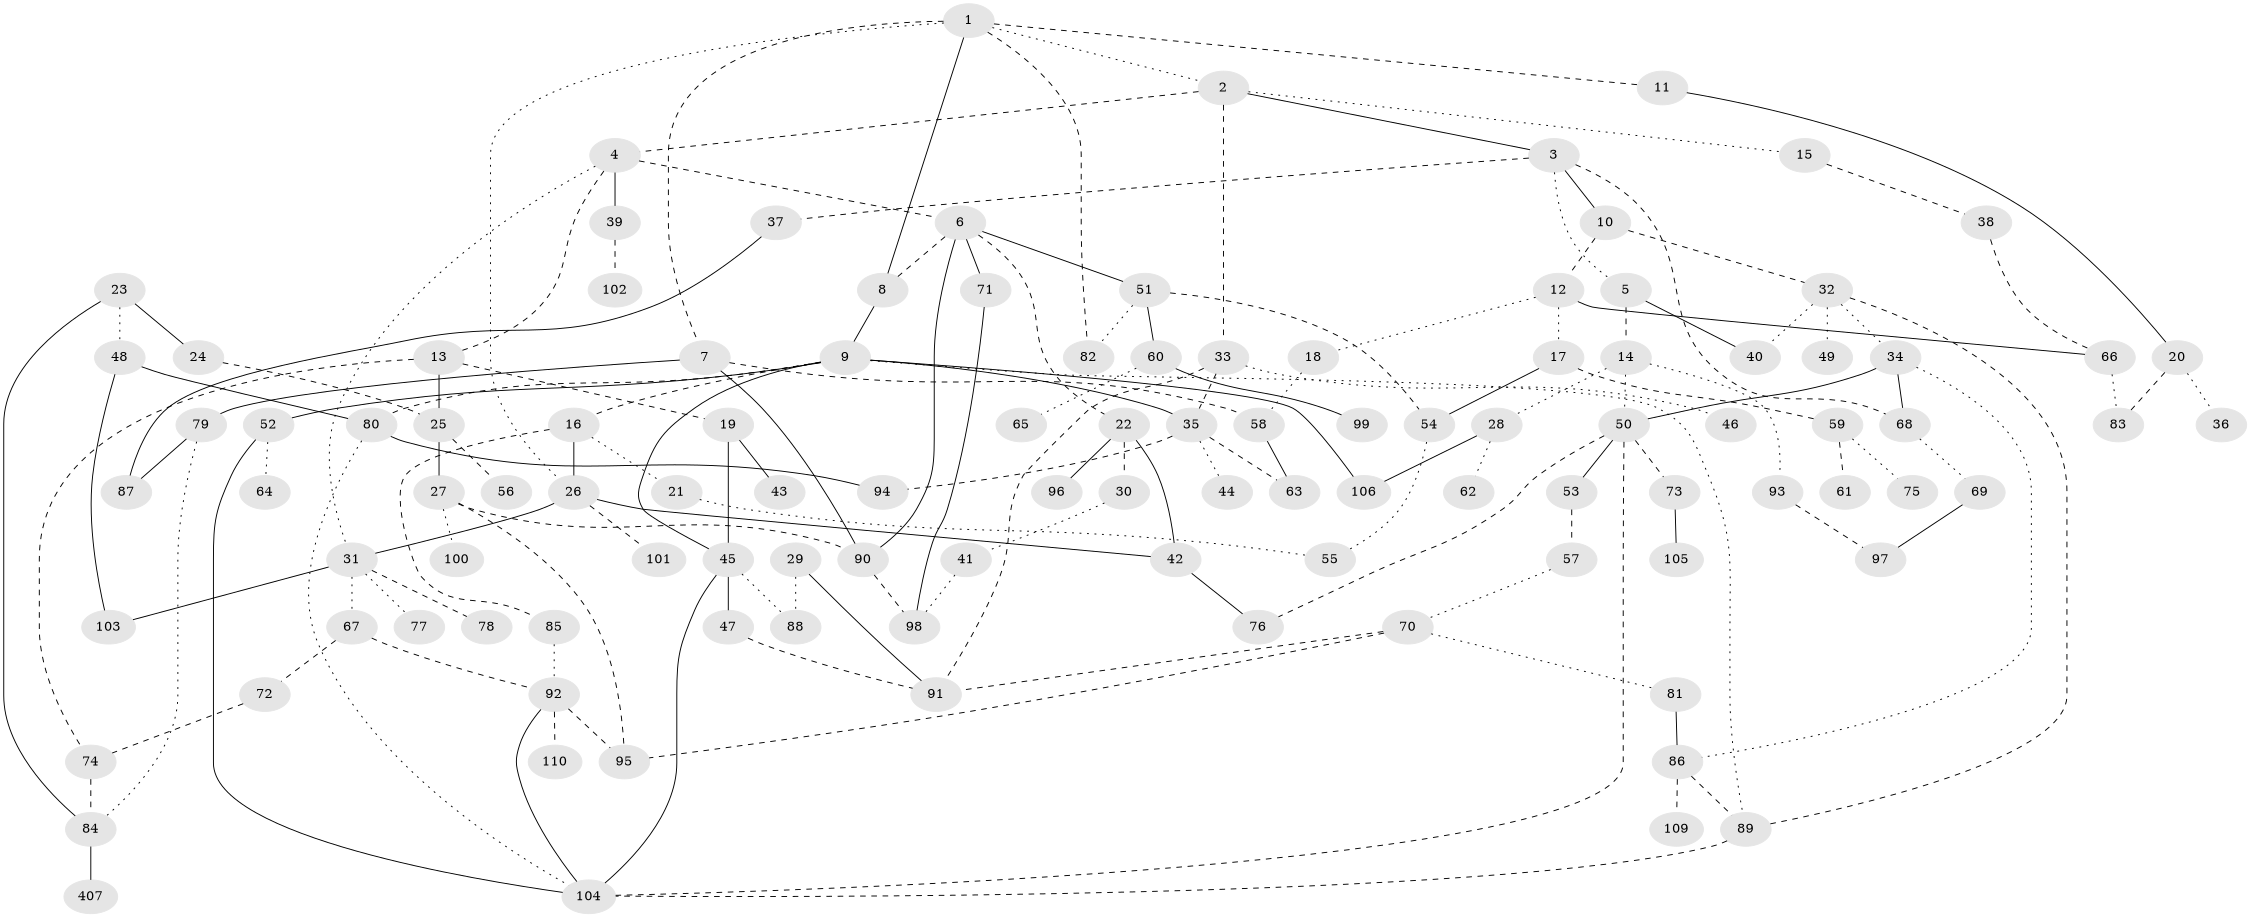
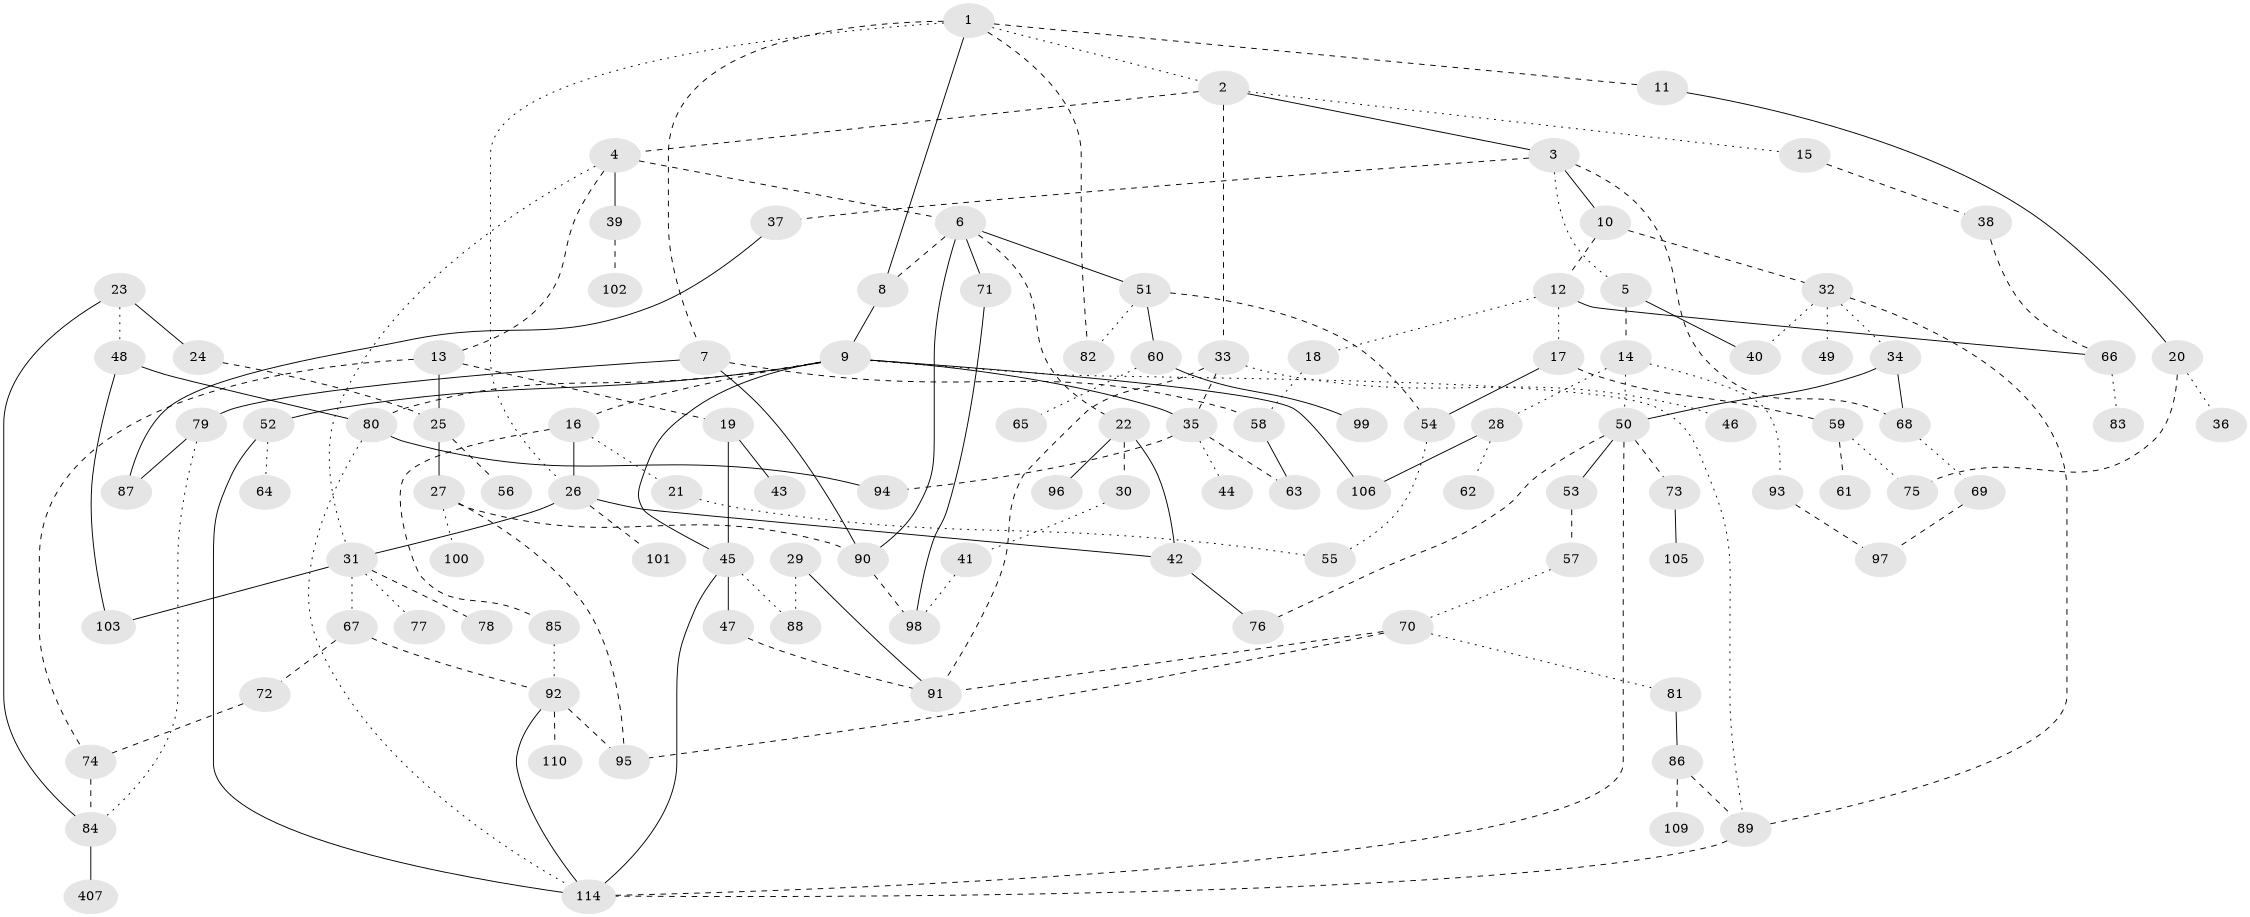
(2148, 391) -> (2081, 472)
(1930, 526) -> (1930, 526)
(2021, 652) -> none
(589, 897) -> (589, 897)
